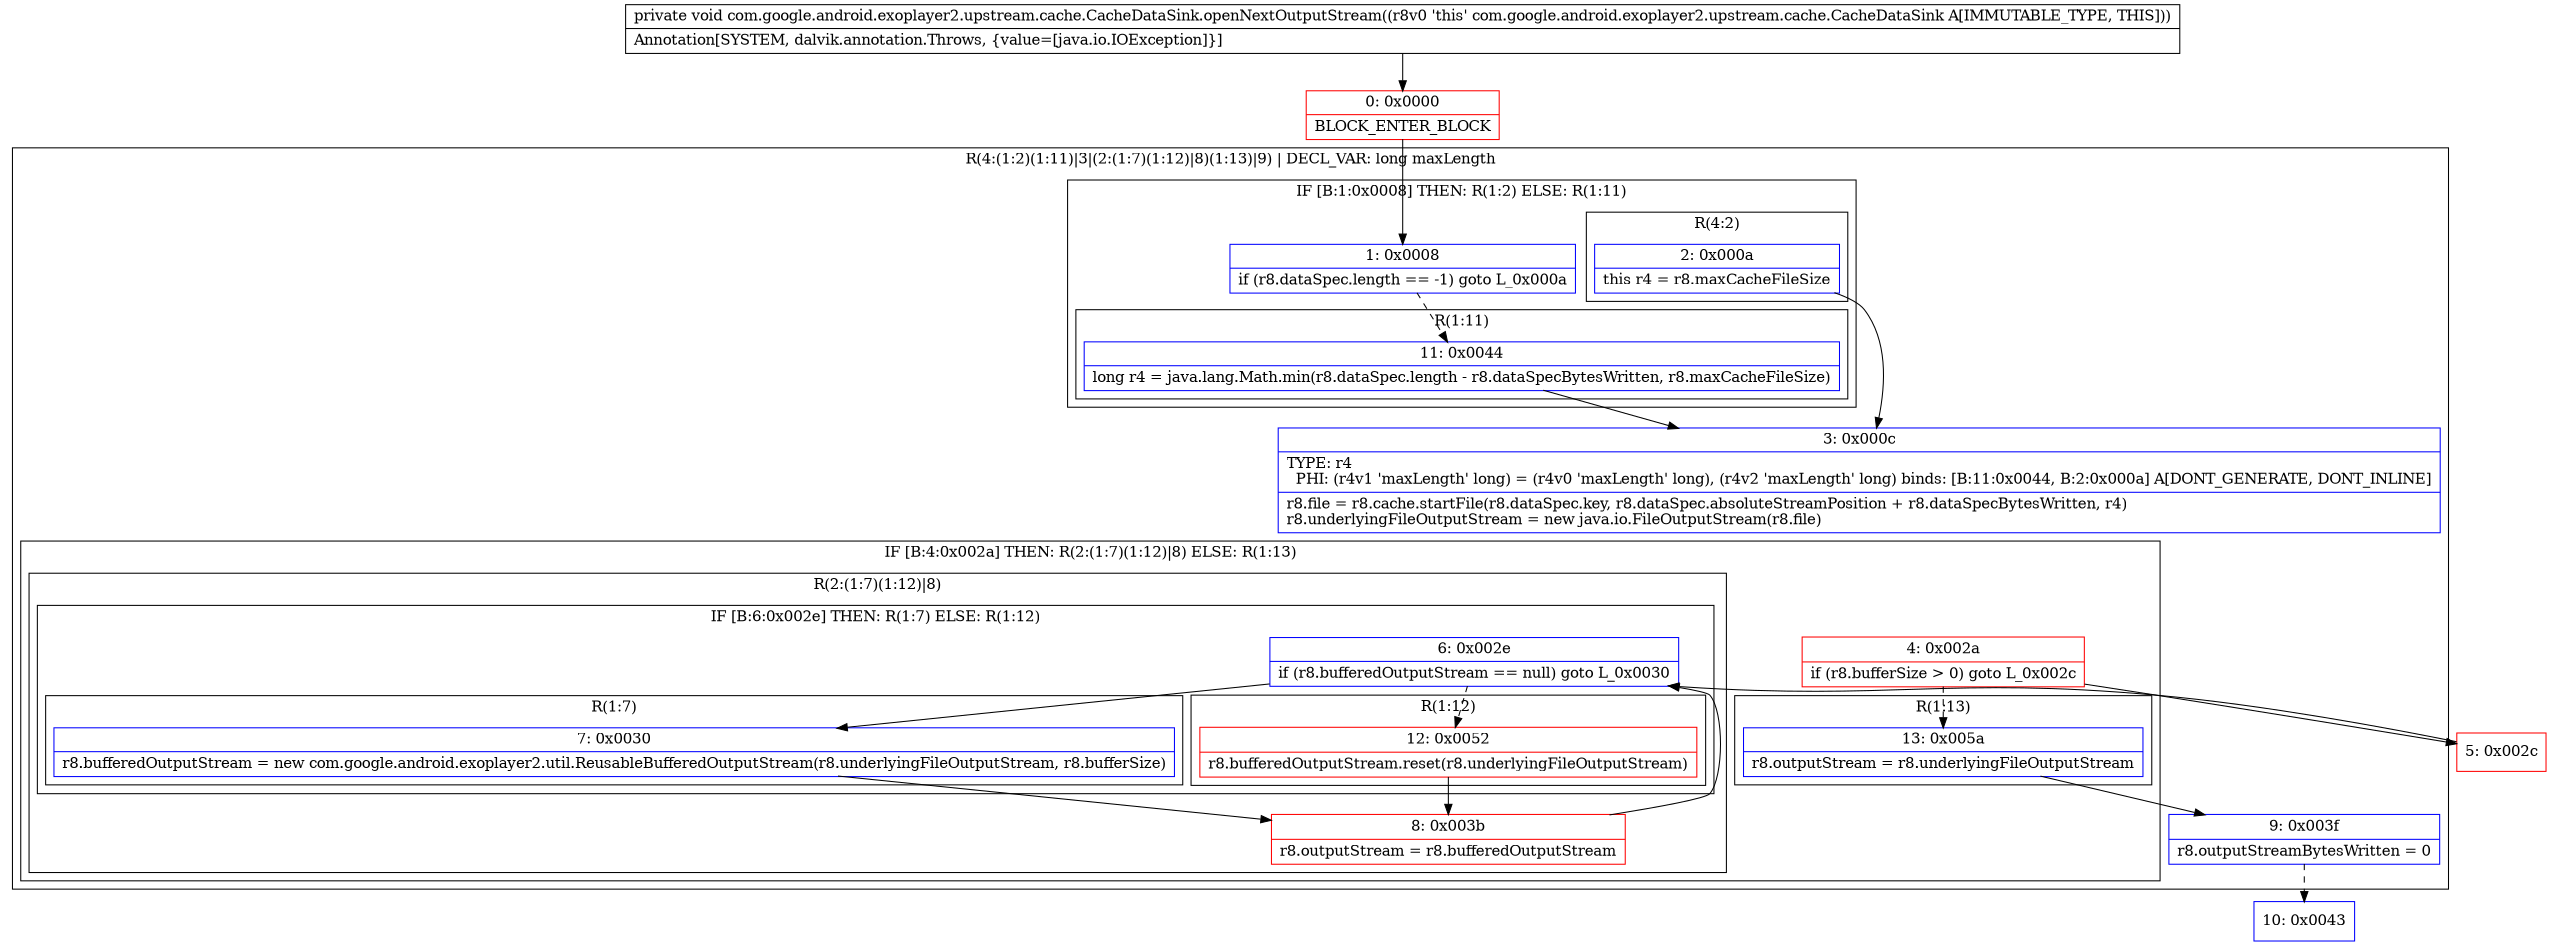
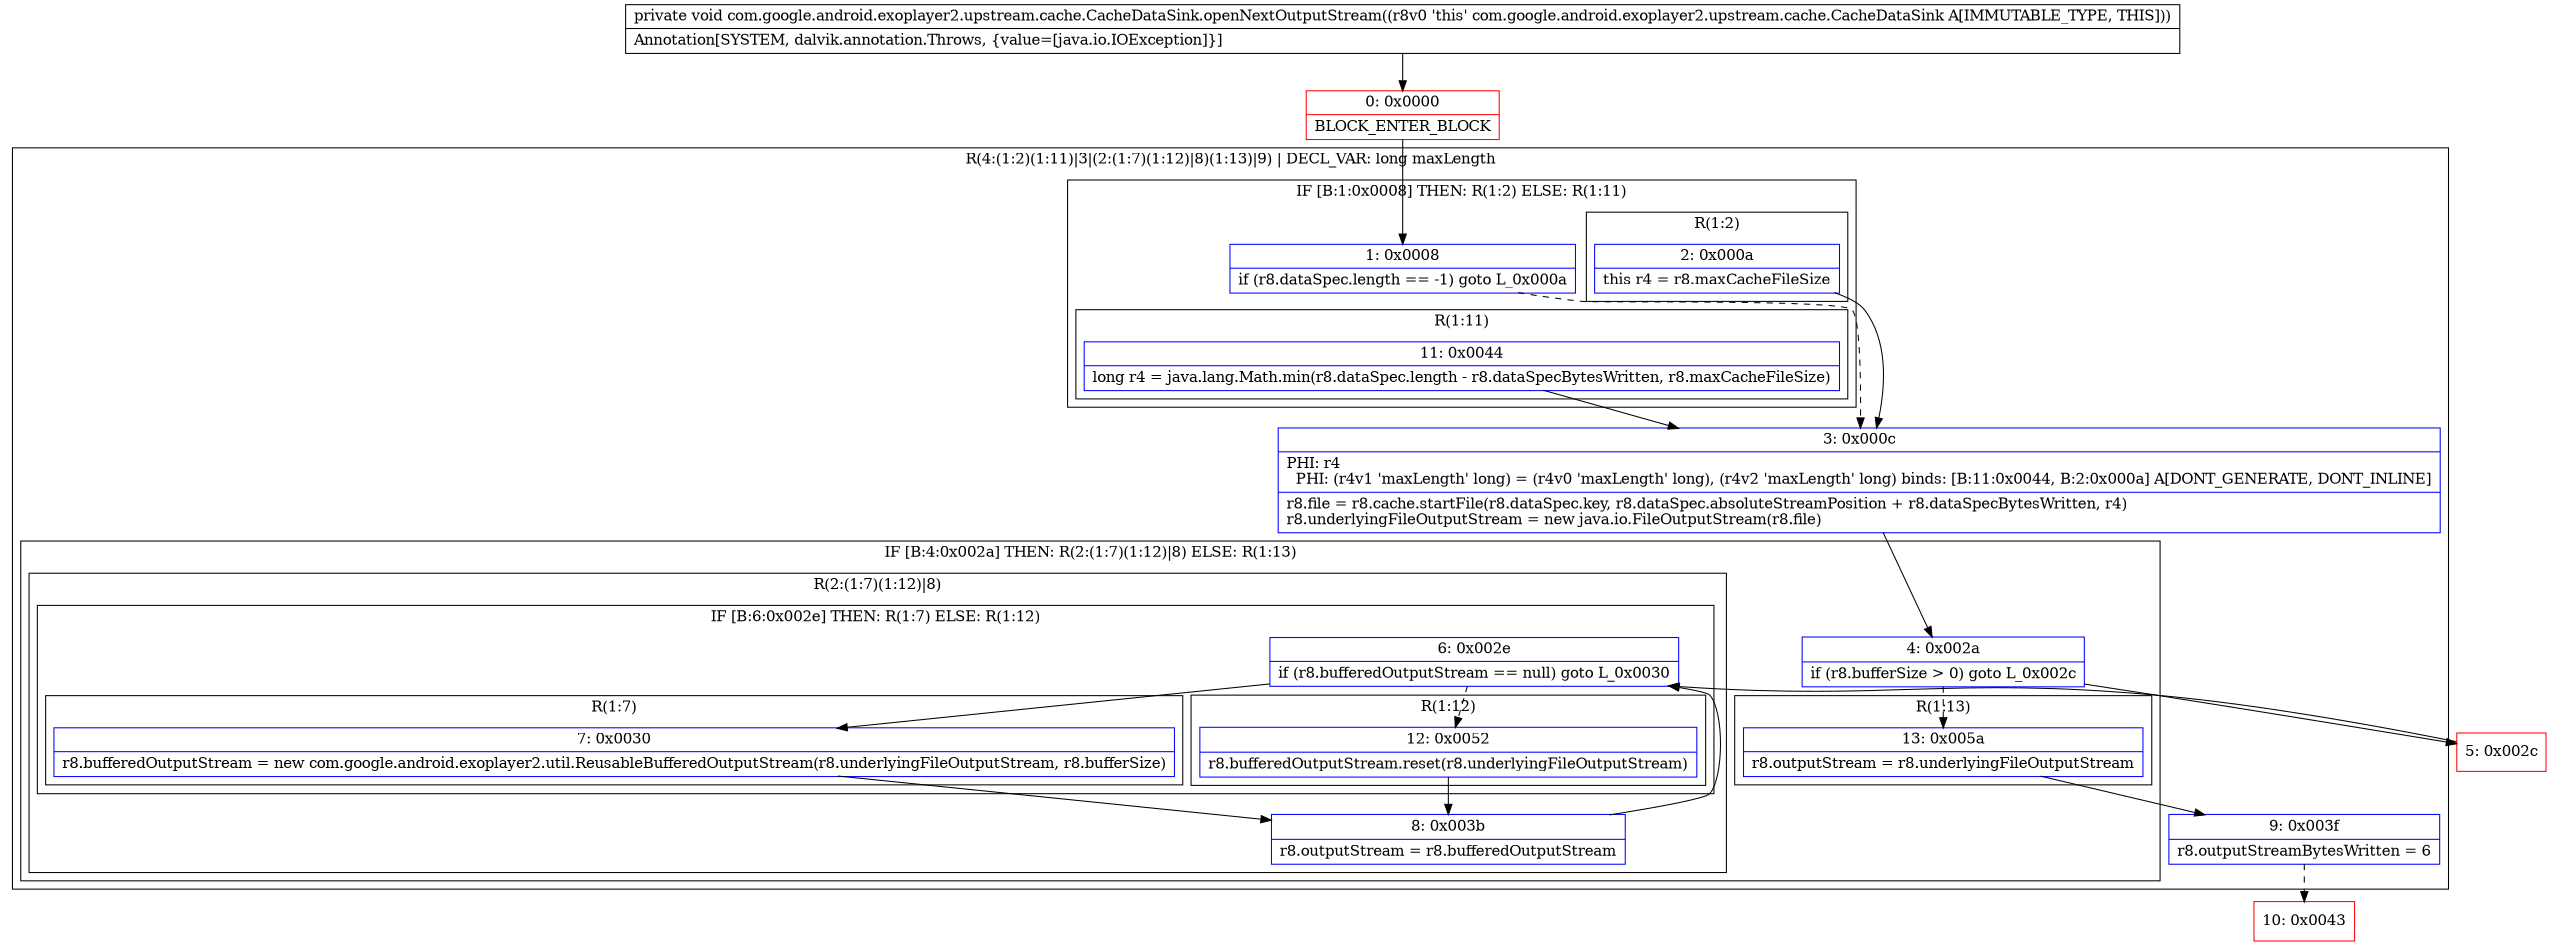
(1717, 224) -> (1717, 224)
(1431, 316) -> (1740, 302)
(1322, 464) -> (1316, 464)
none -> (1905, 580)
(1943, 662) -> (1943, 662)
(1448, 752) -> (1448, 752)
(1448, 839) -> (1448, 839)
(2304, 851) -> (2304, 851)
(2304, 921) -> (2304, 921)
